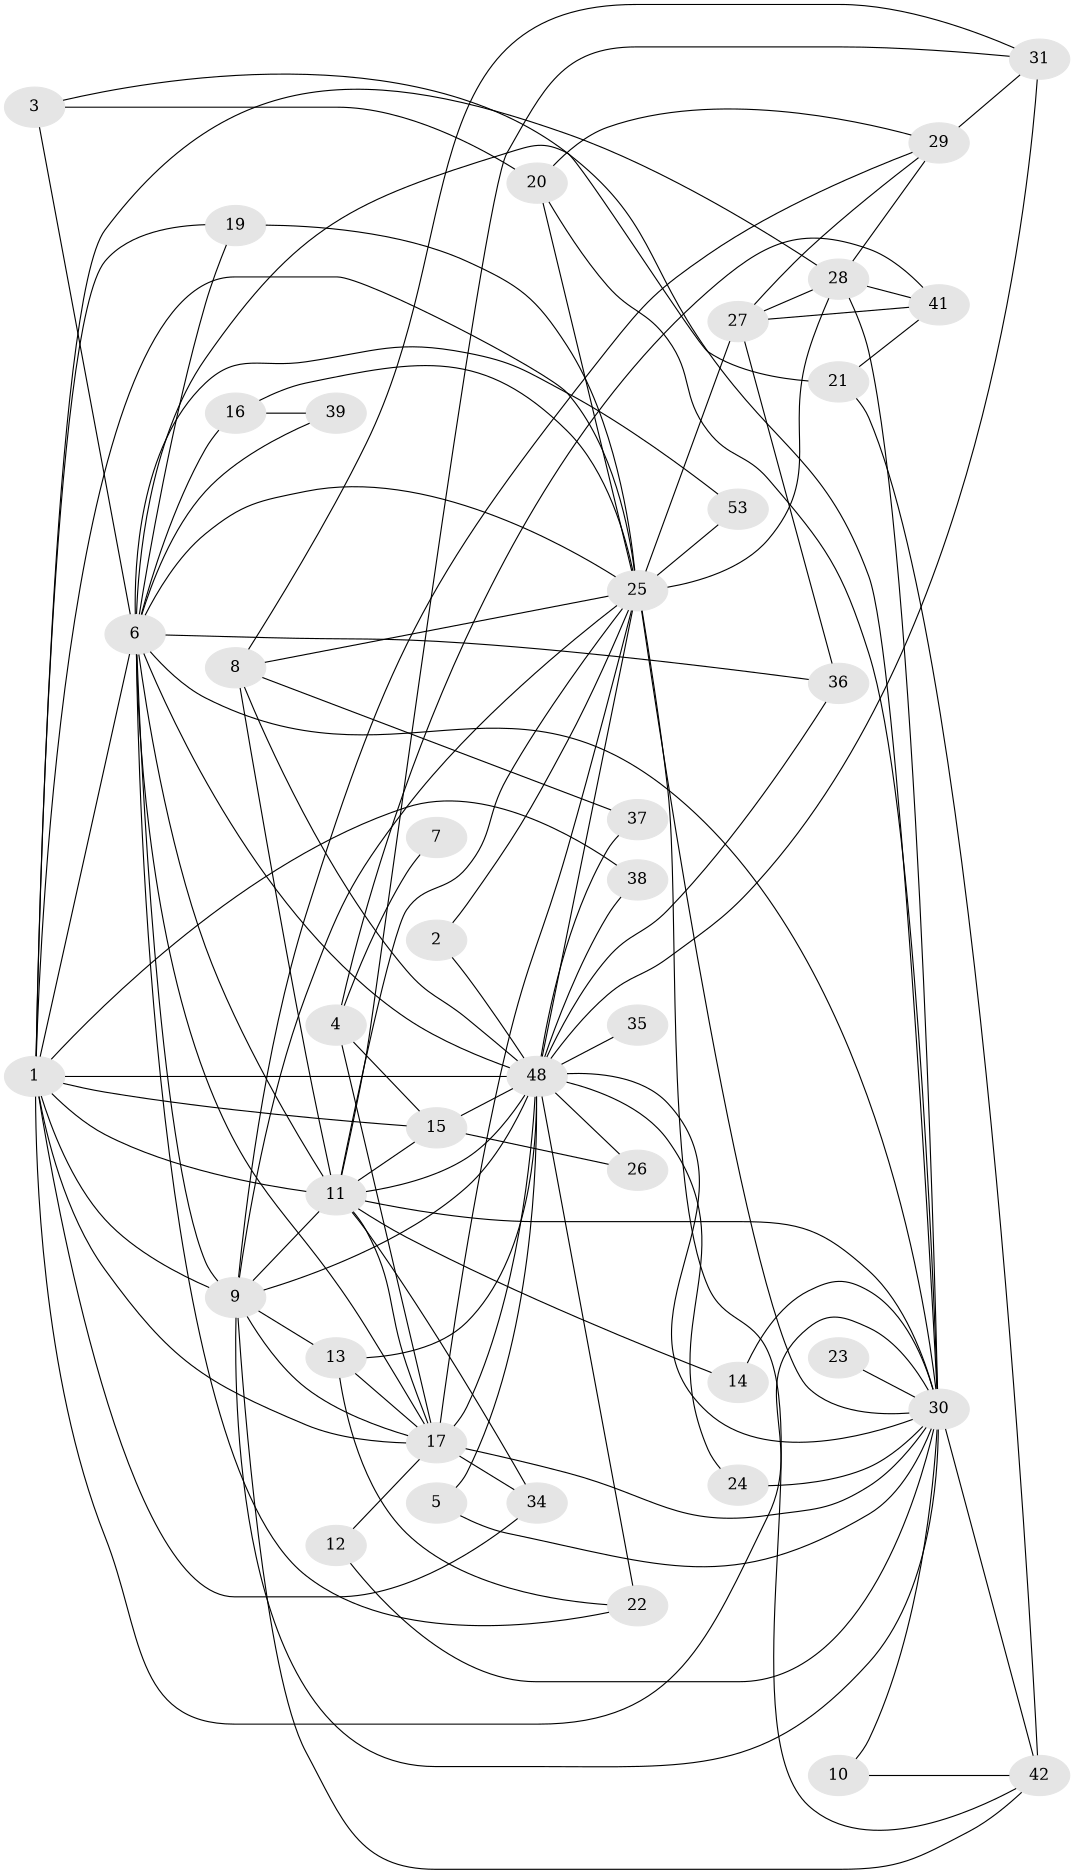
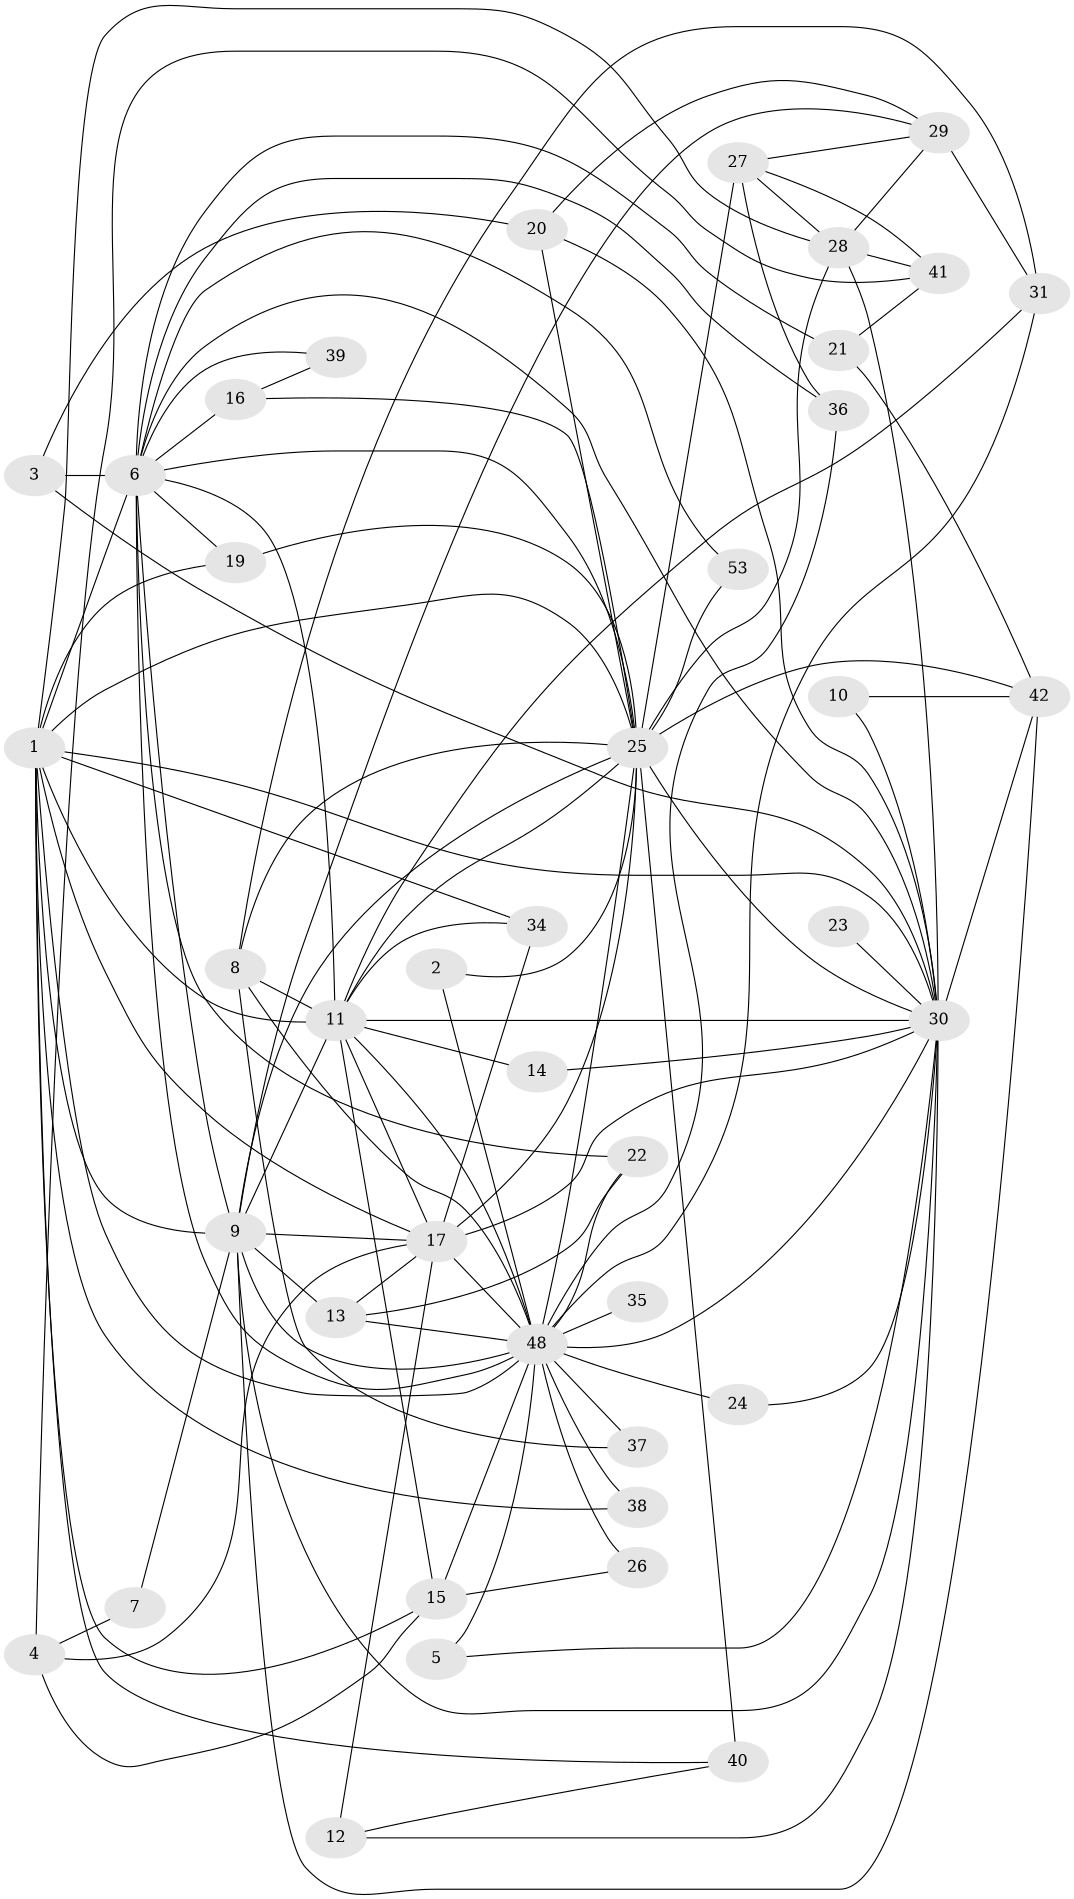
(203, 1068) -> none
none -> (185, 1420)
none -> (738, 1762)
